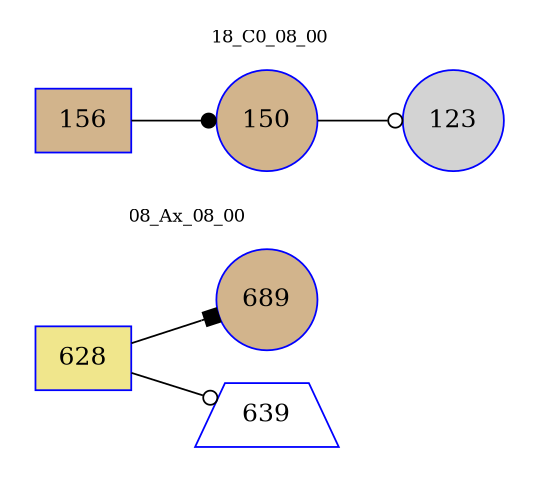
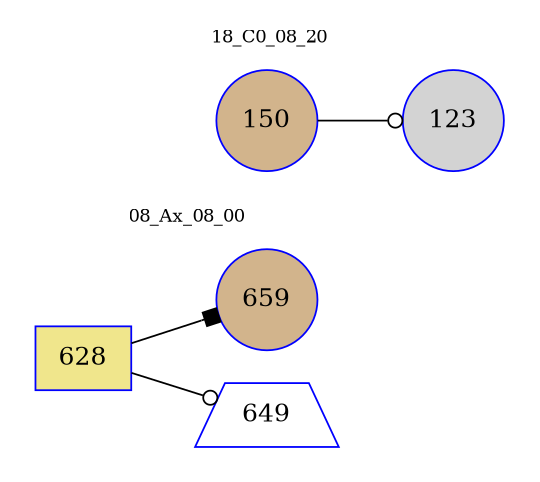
(270, 38) -> (270, 38)
(83, 121) -> none
(267, 300) -> (267, 300)
(267, 415) -> (267, 415)
